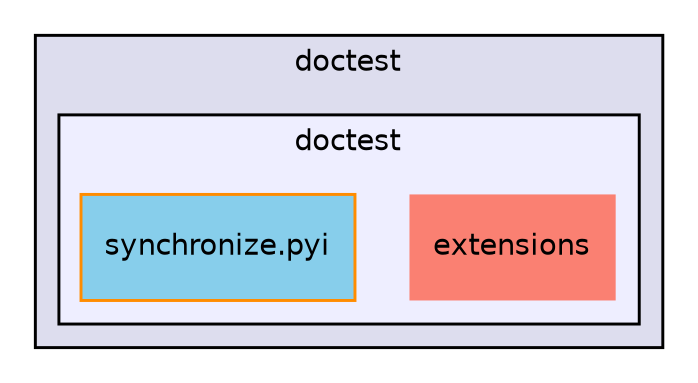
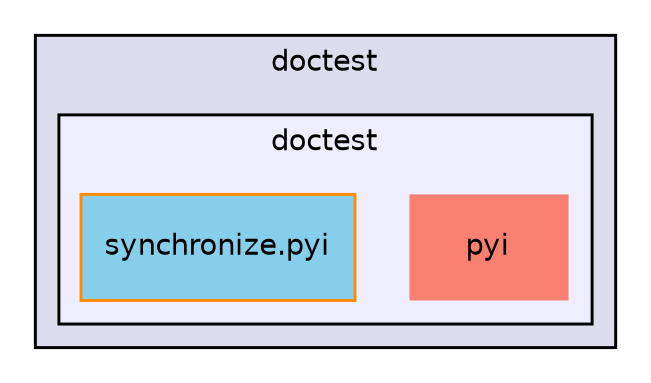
(513, 247) -> (489, 247)
